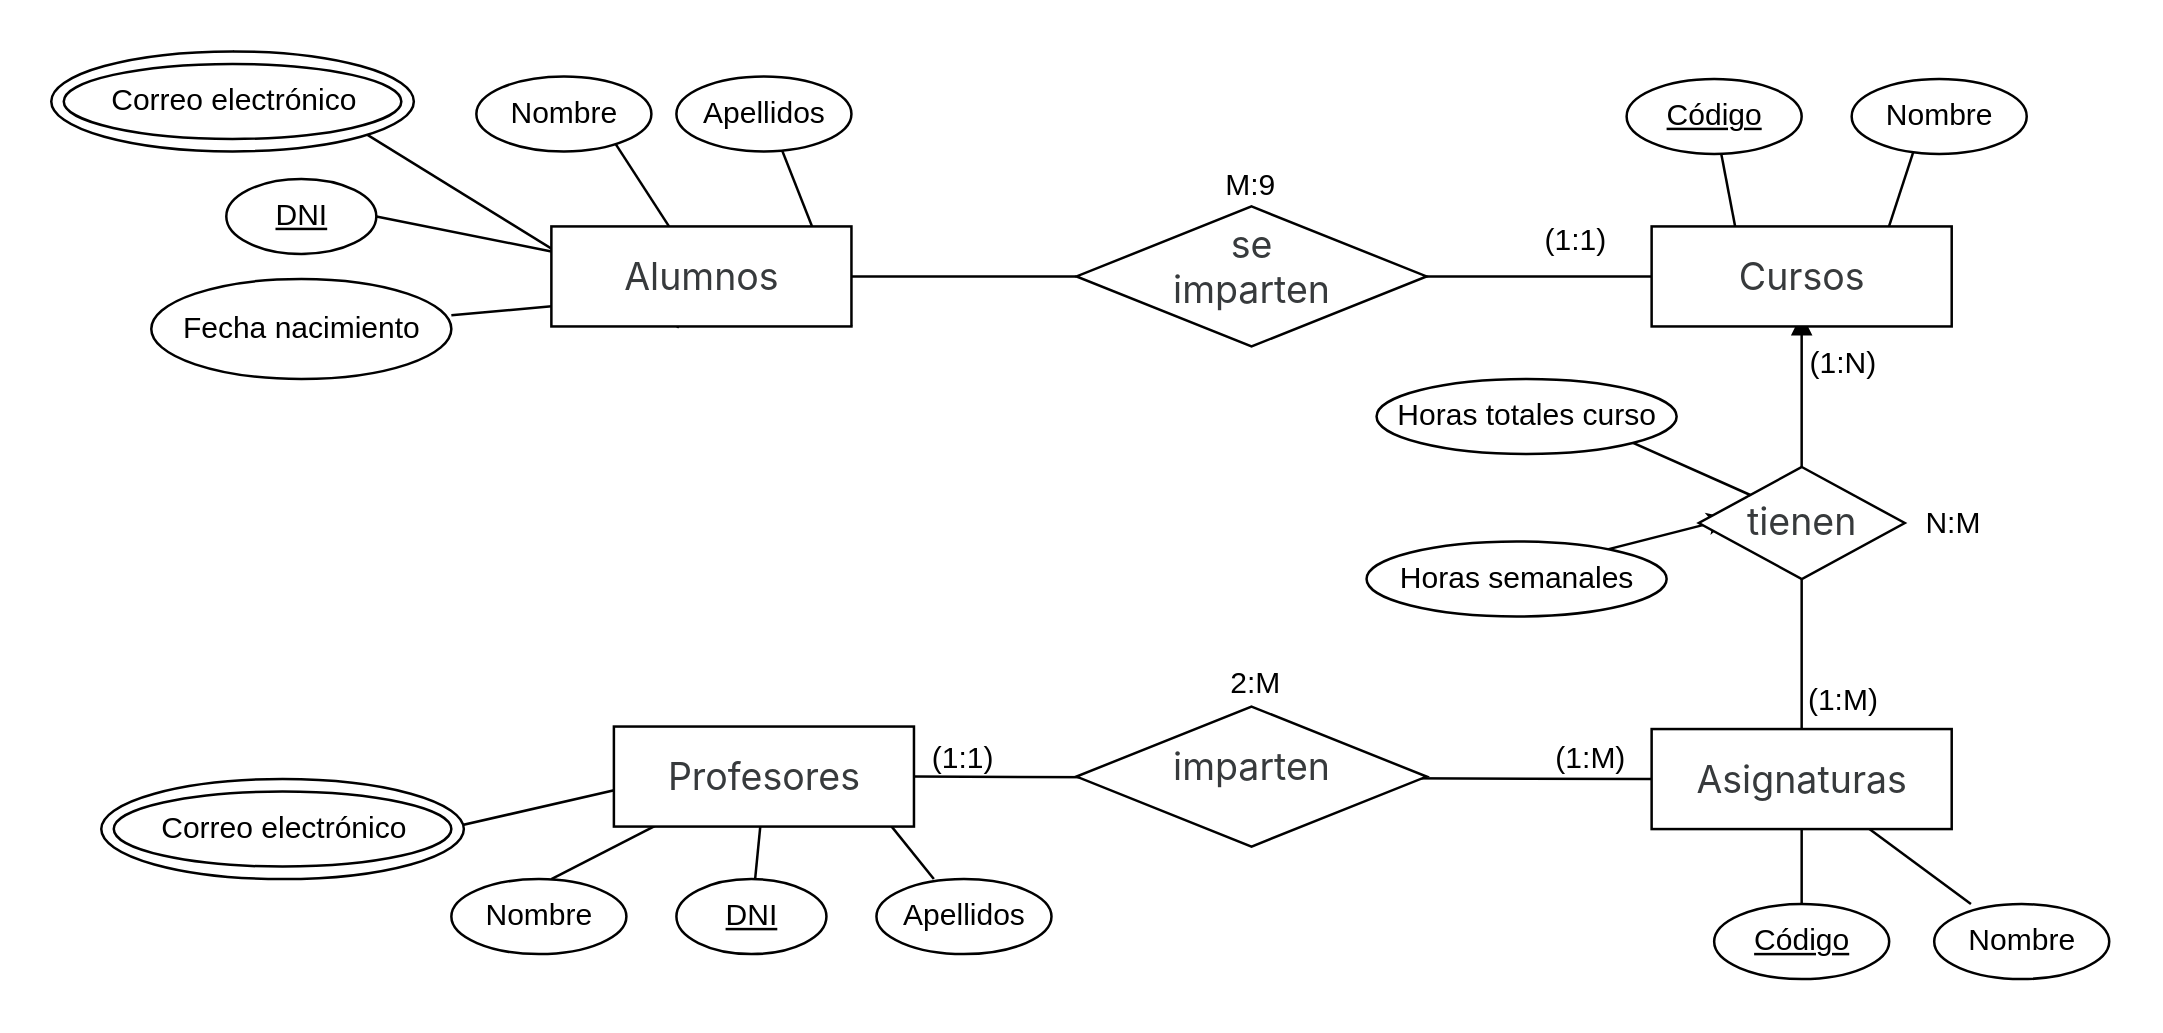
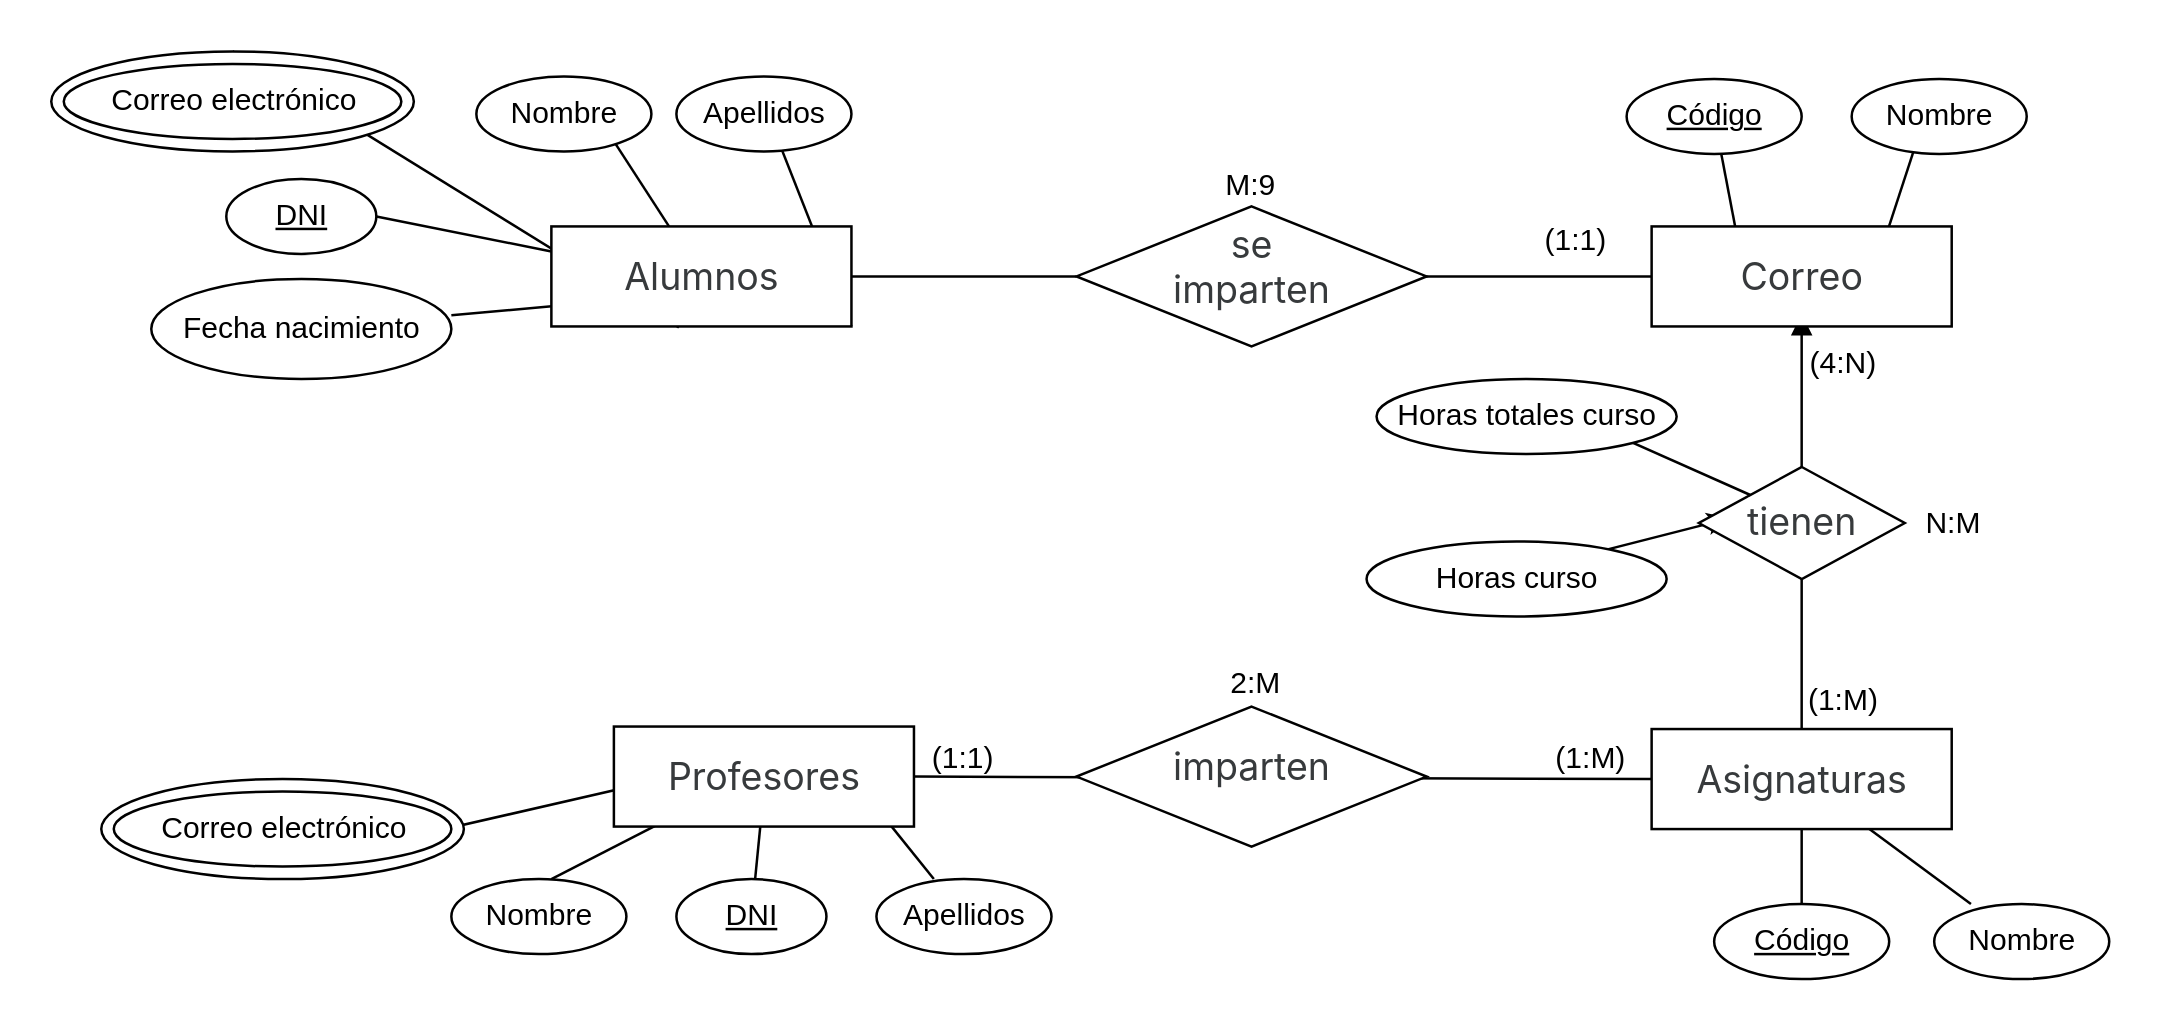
(1803, 276) -> (1803, 276)
(1844, 364) -> (1844, 364)
(1518, 579) -> (1518, 579)
